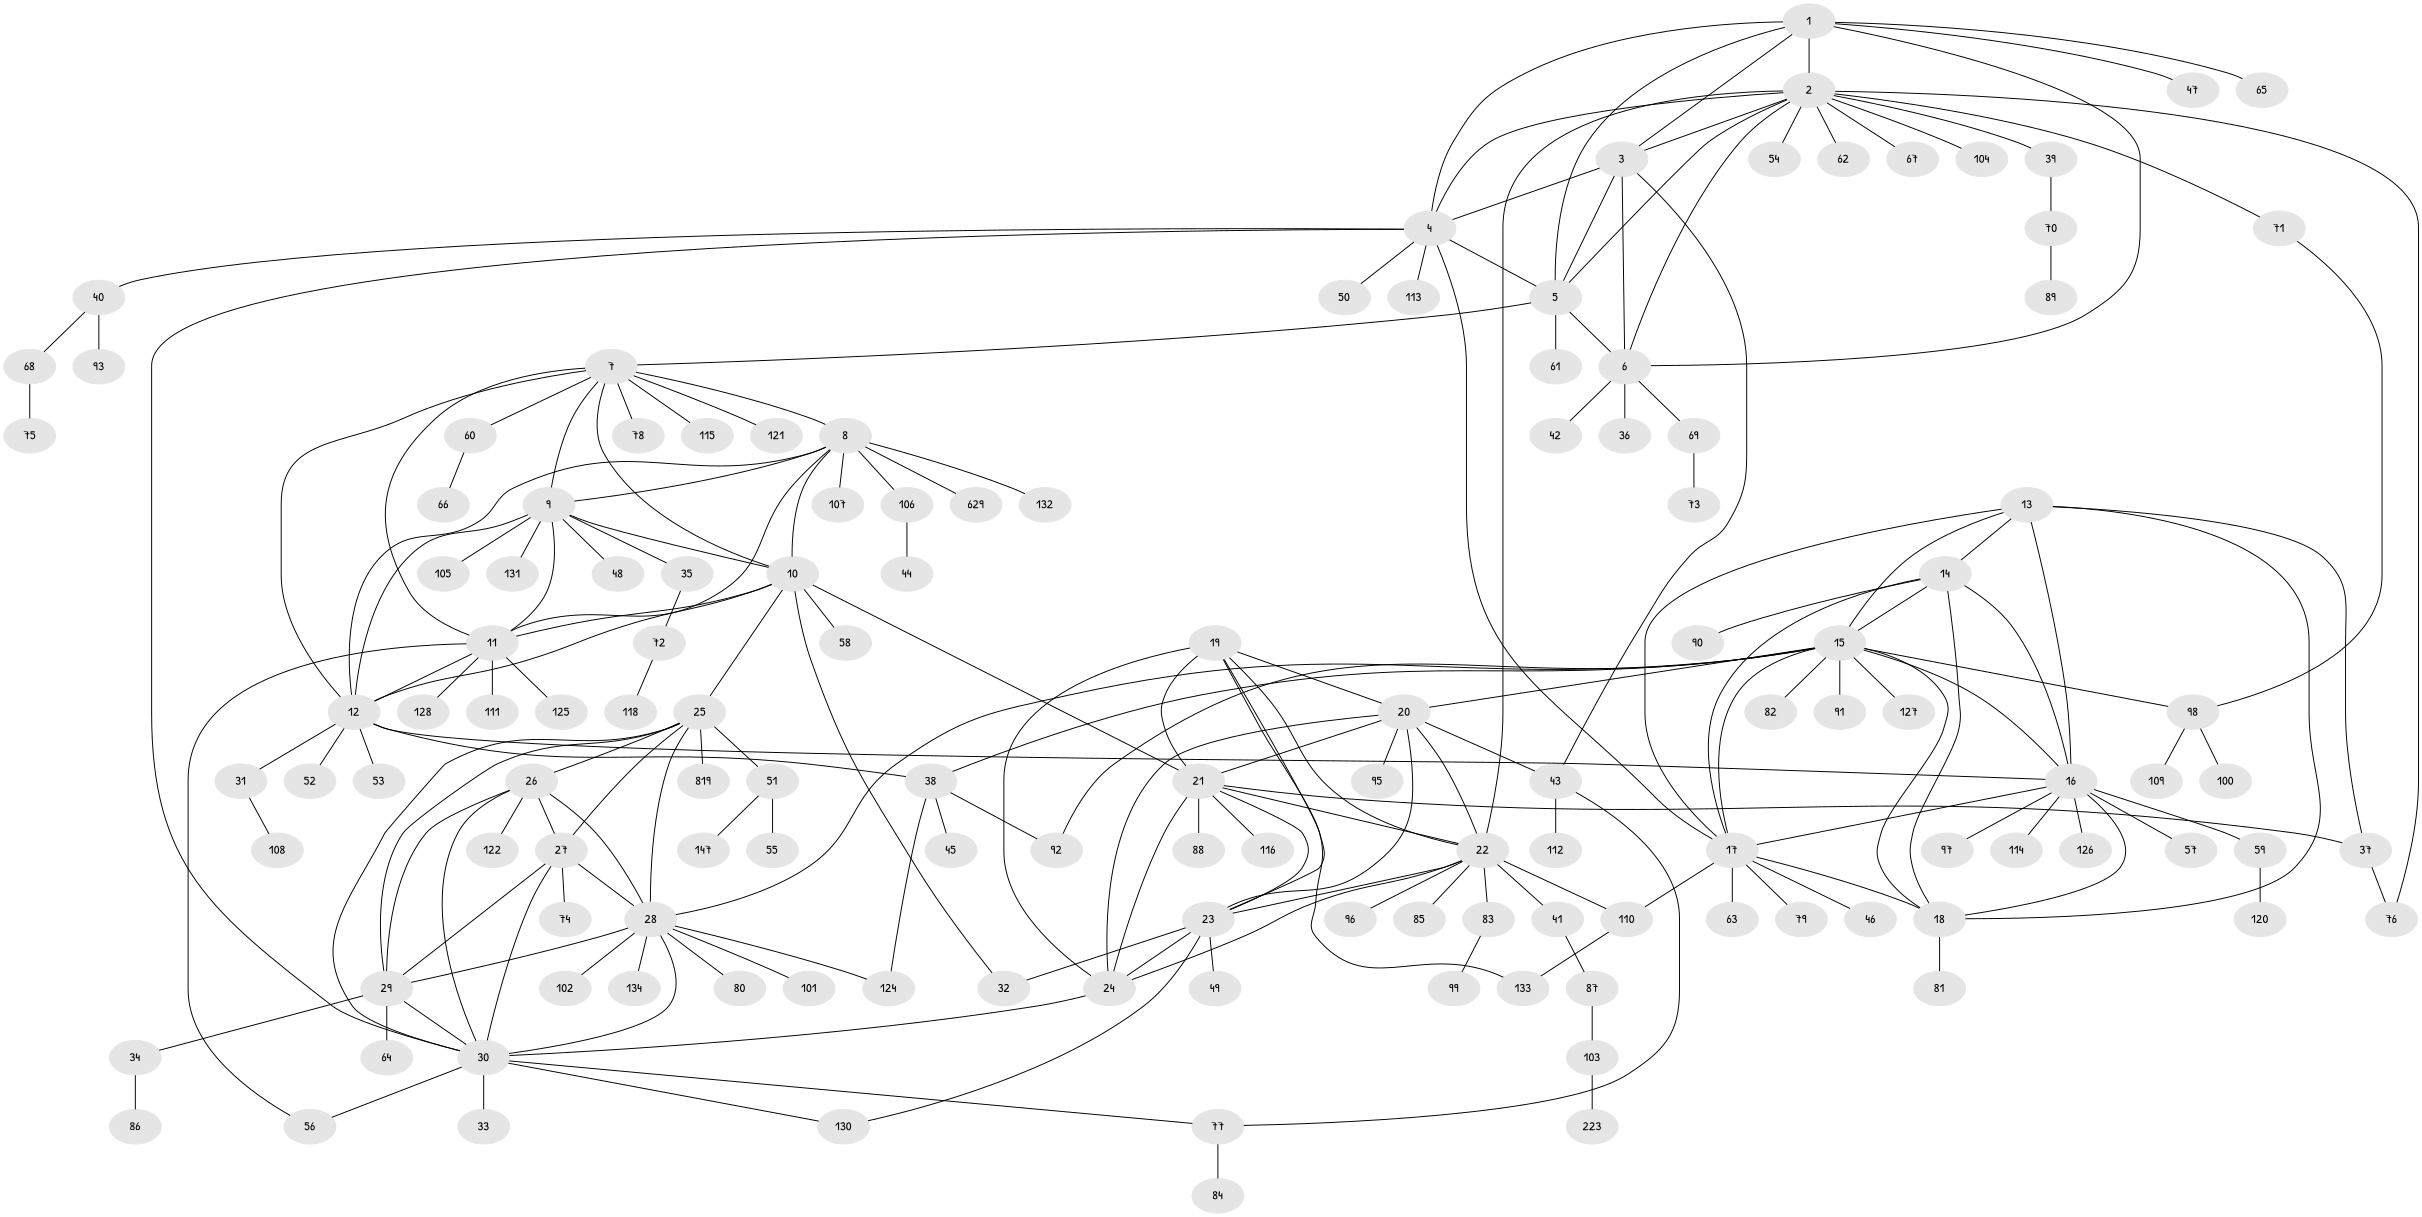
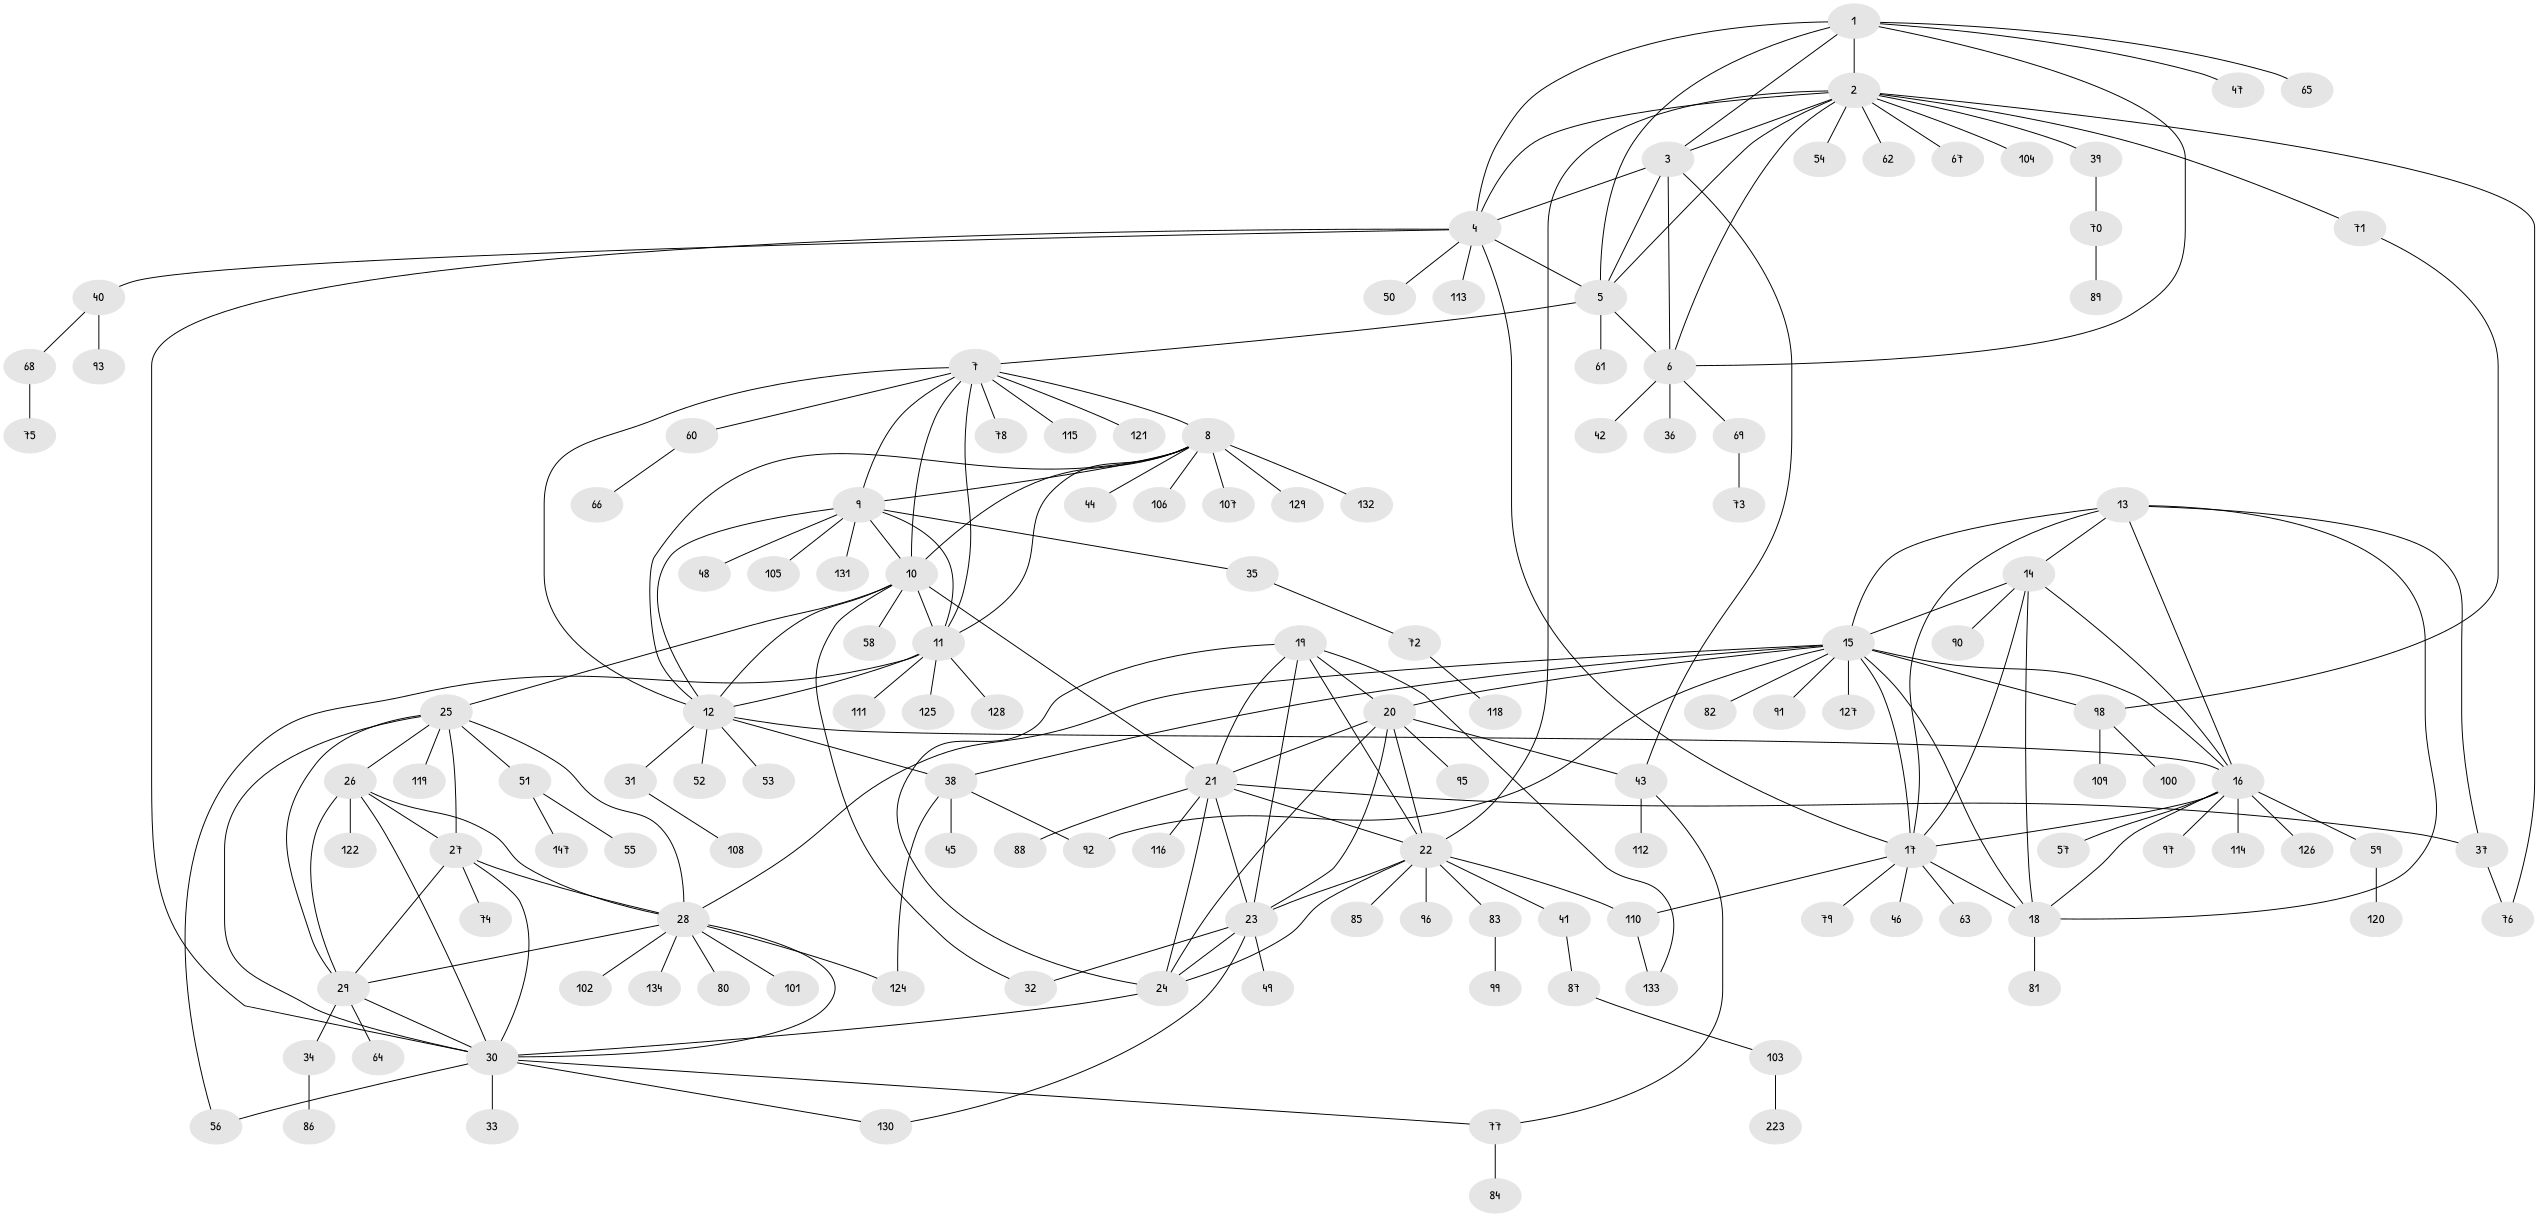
(976, 505) -> (1298, 505)
(907, 539) -> (1149, 470)
(703, 781) -> (419, 781)
